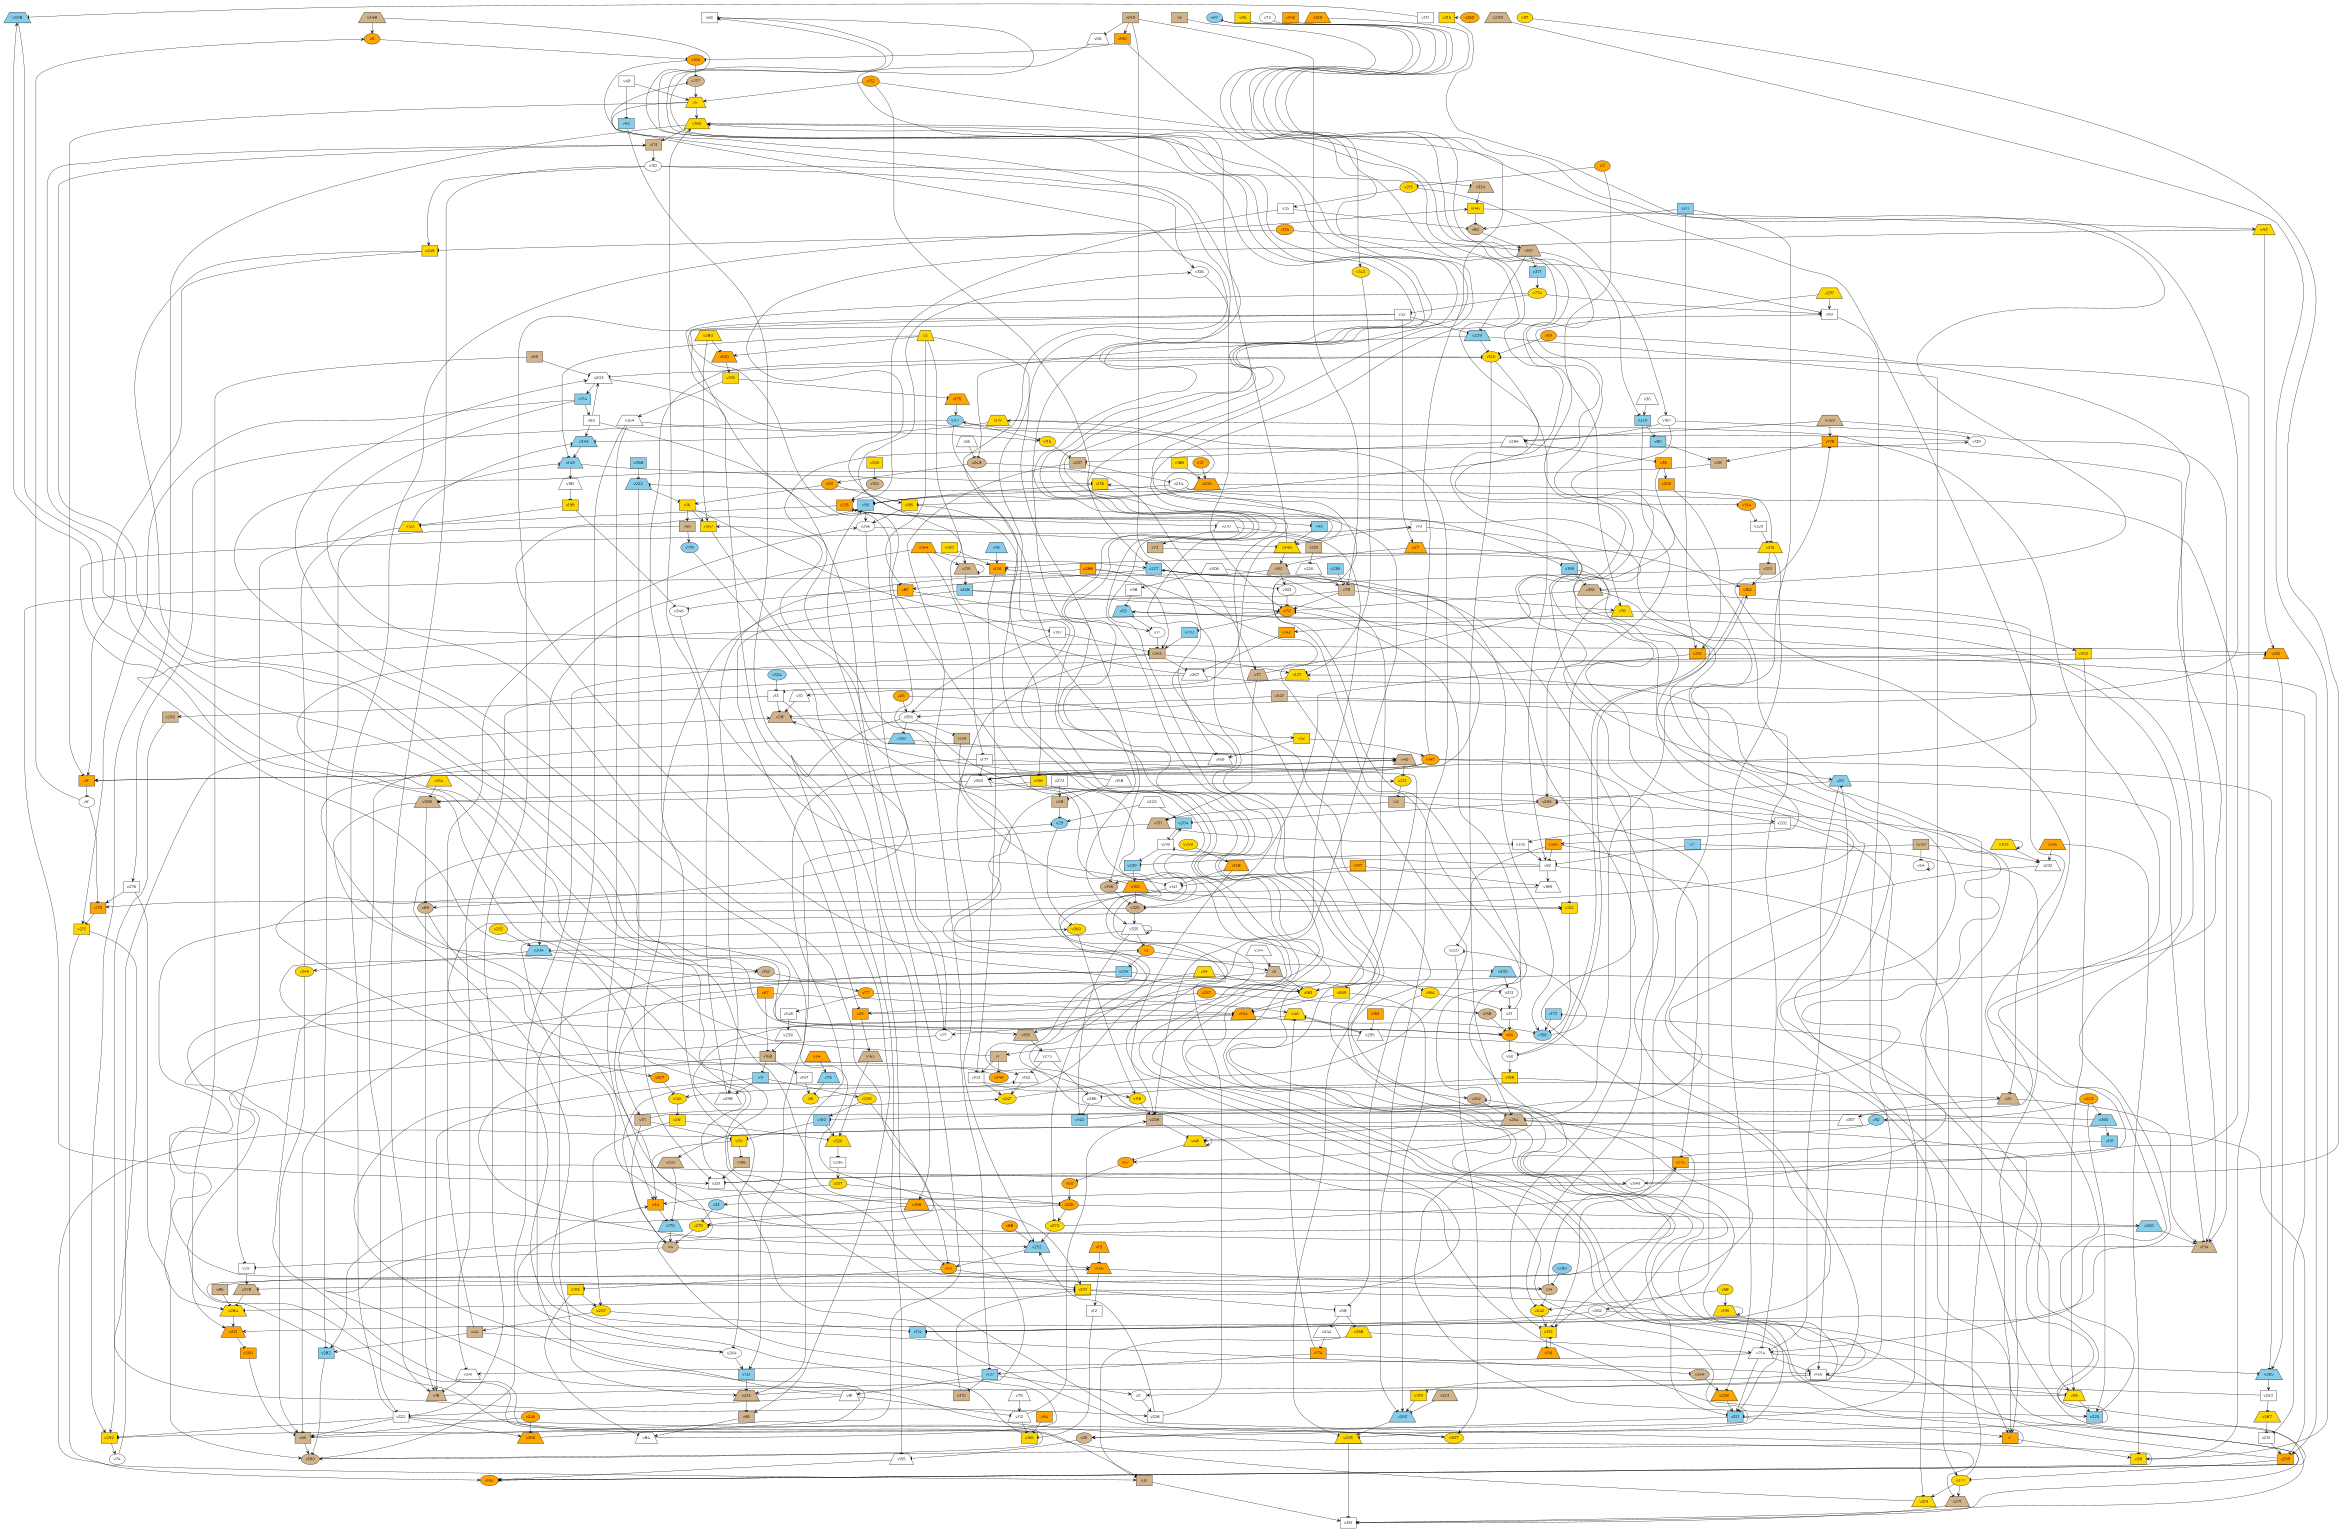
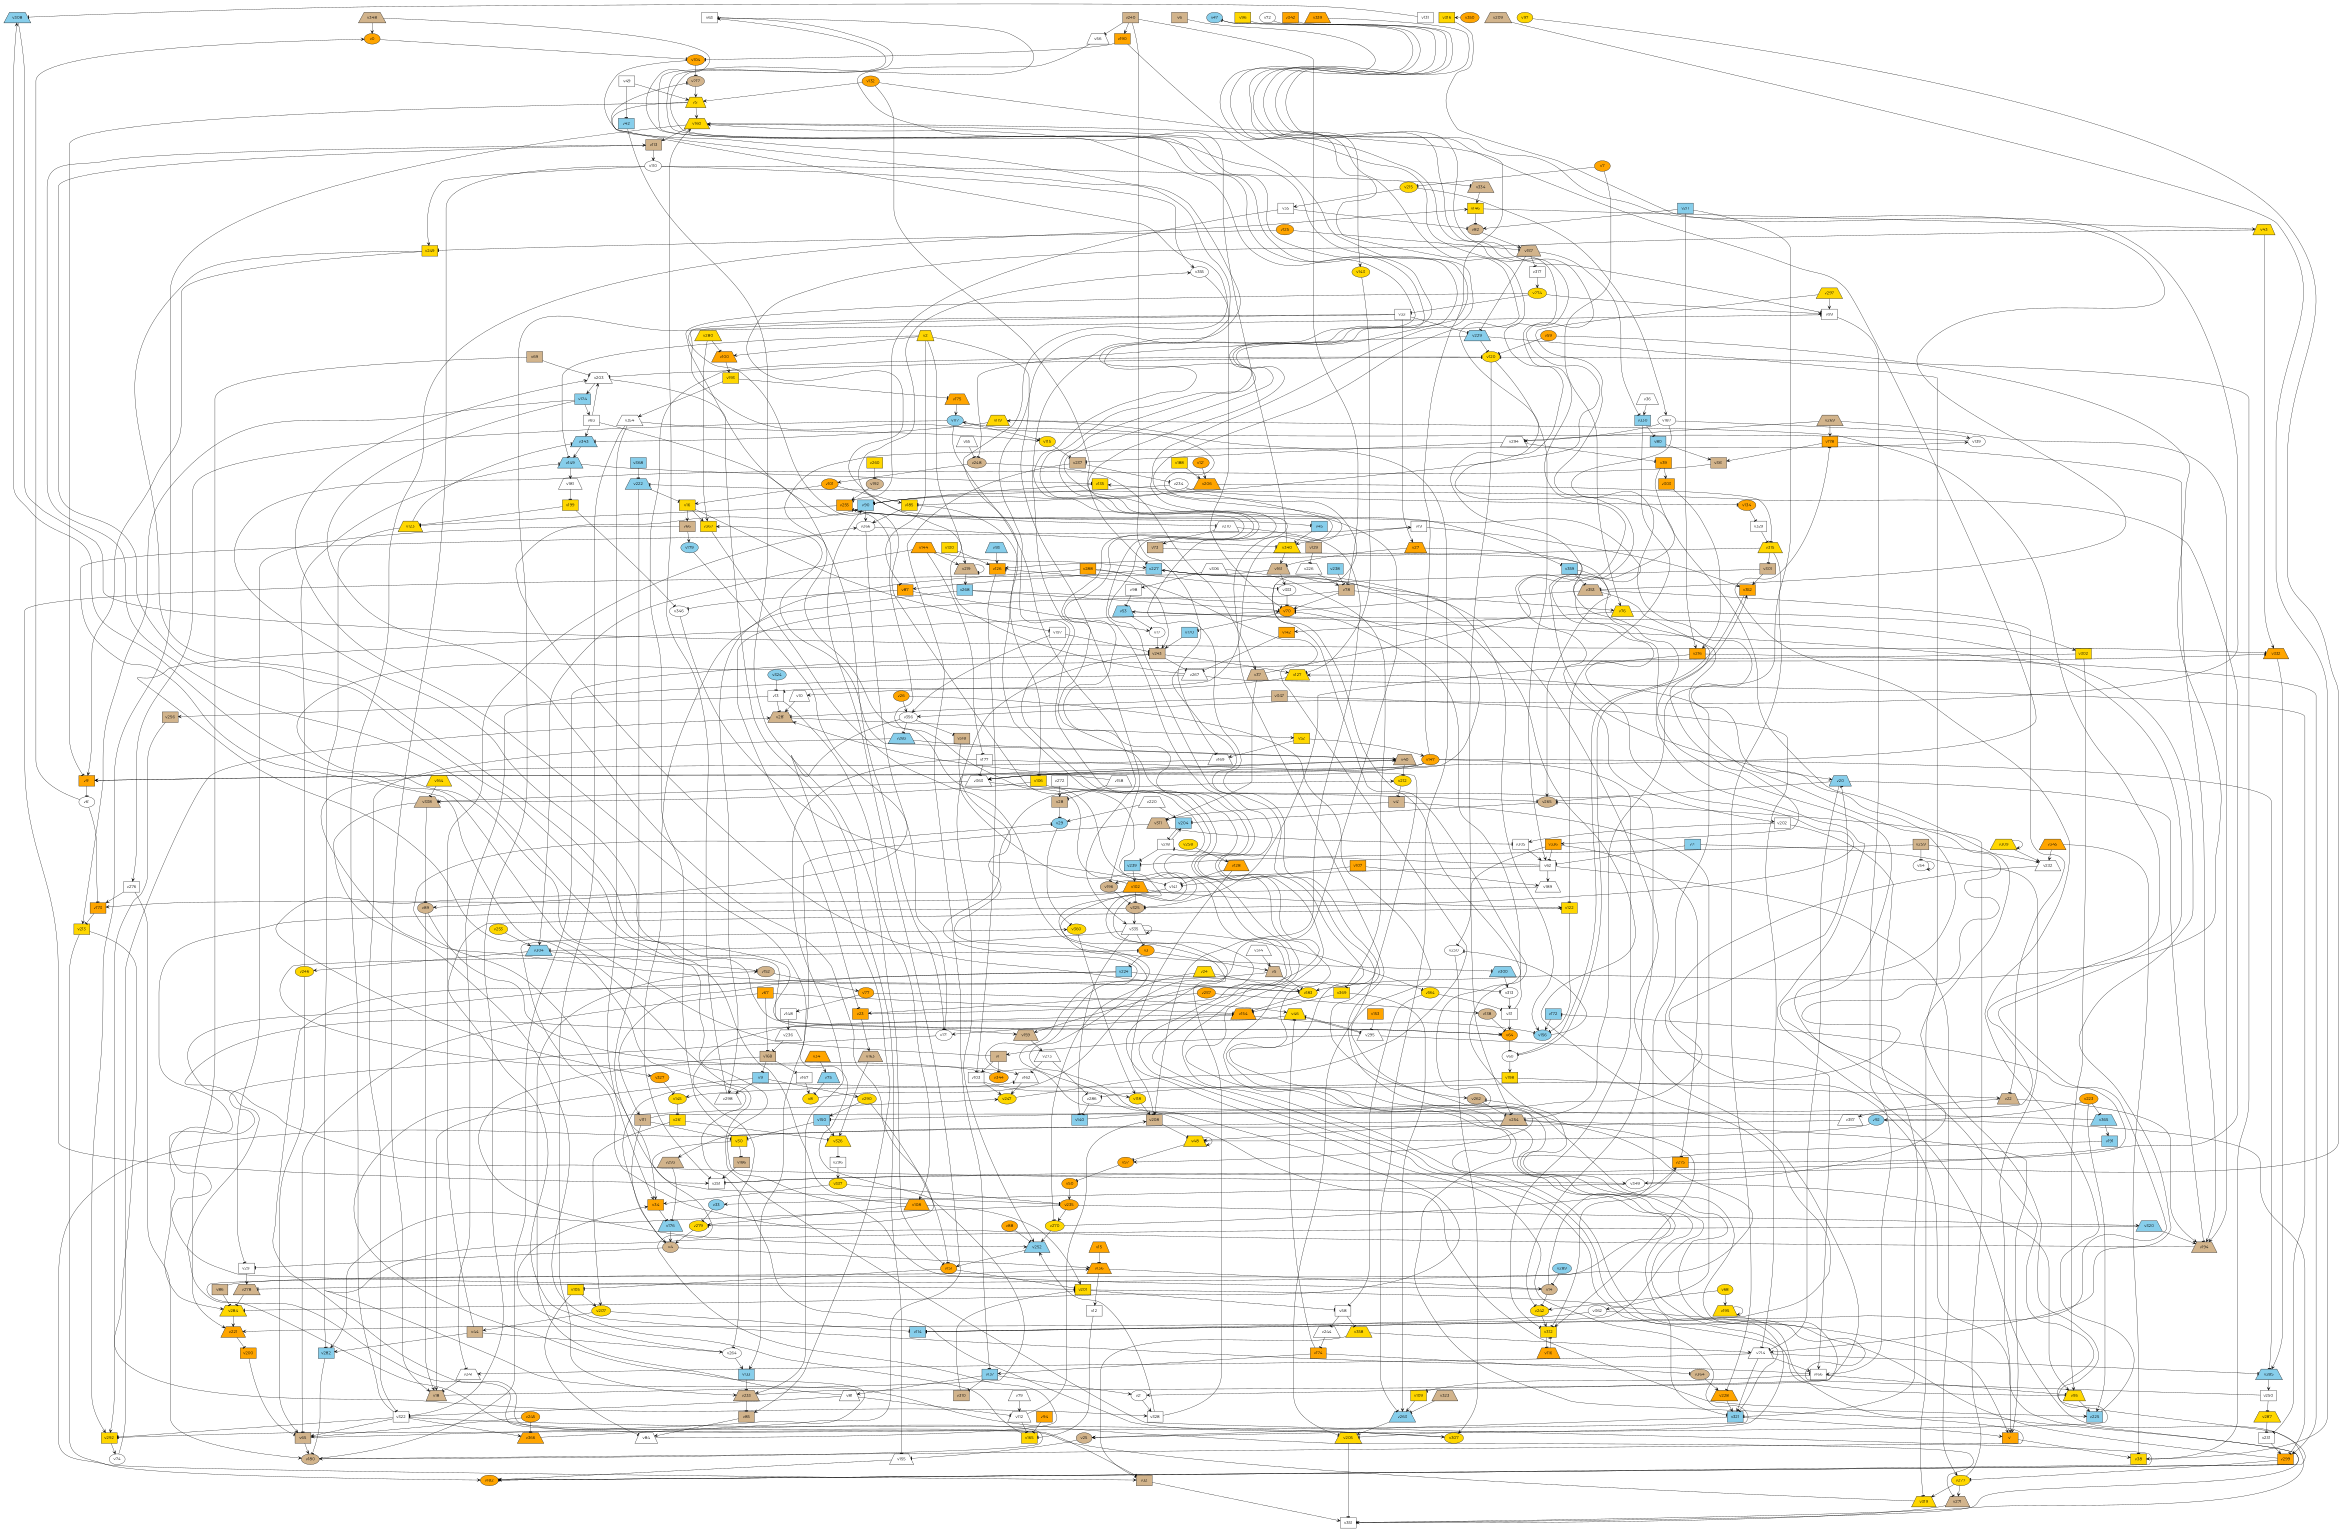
(1537, 272) -> (1537, 272)
